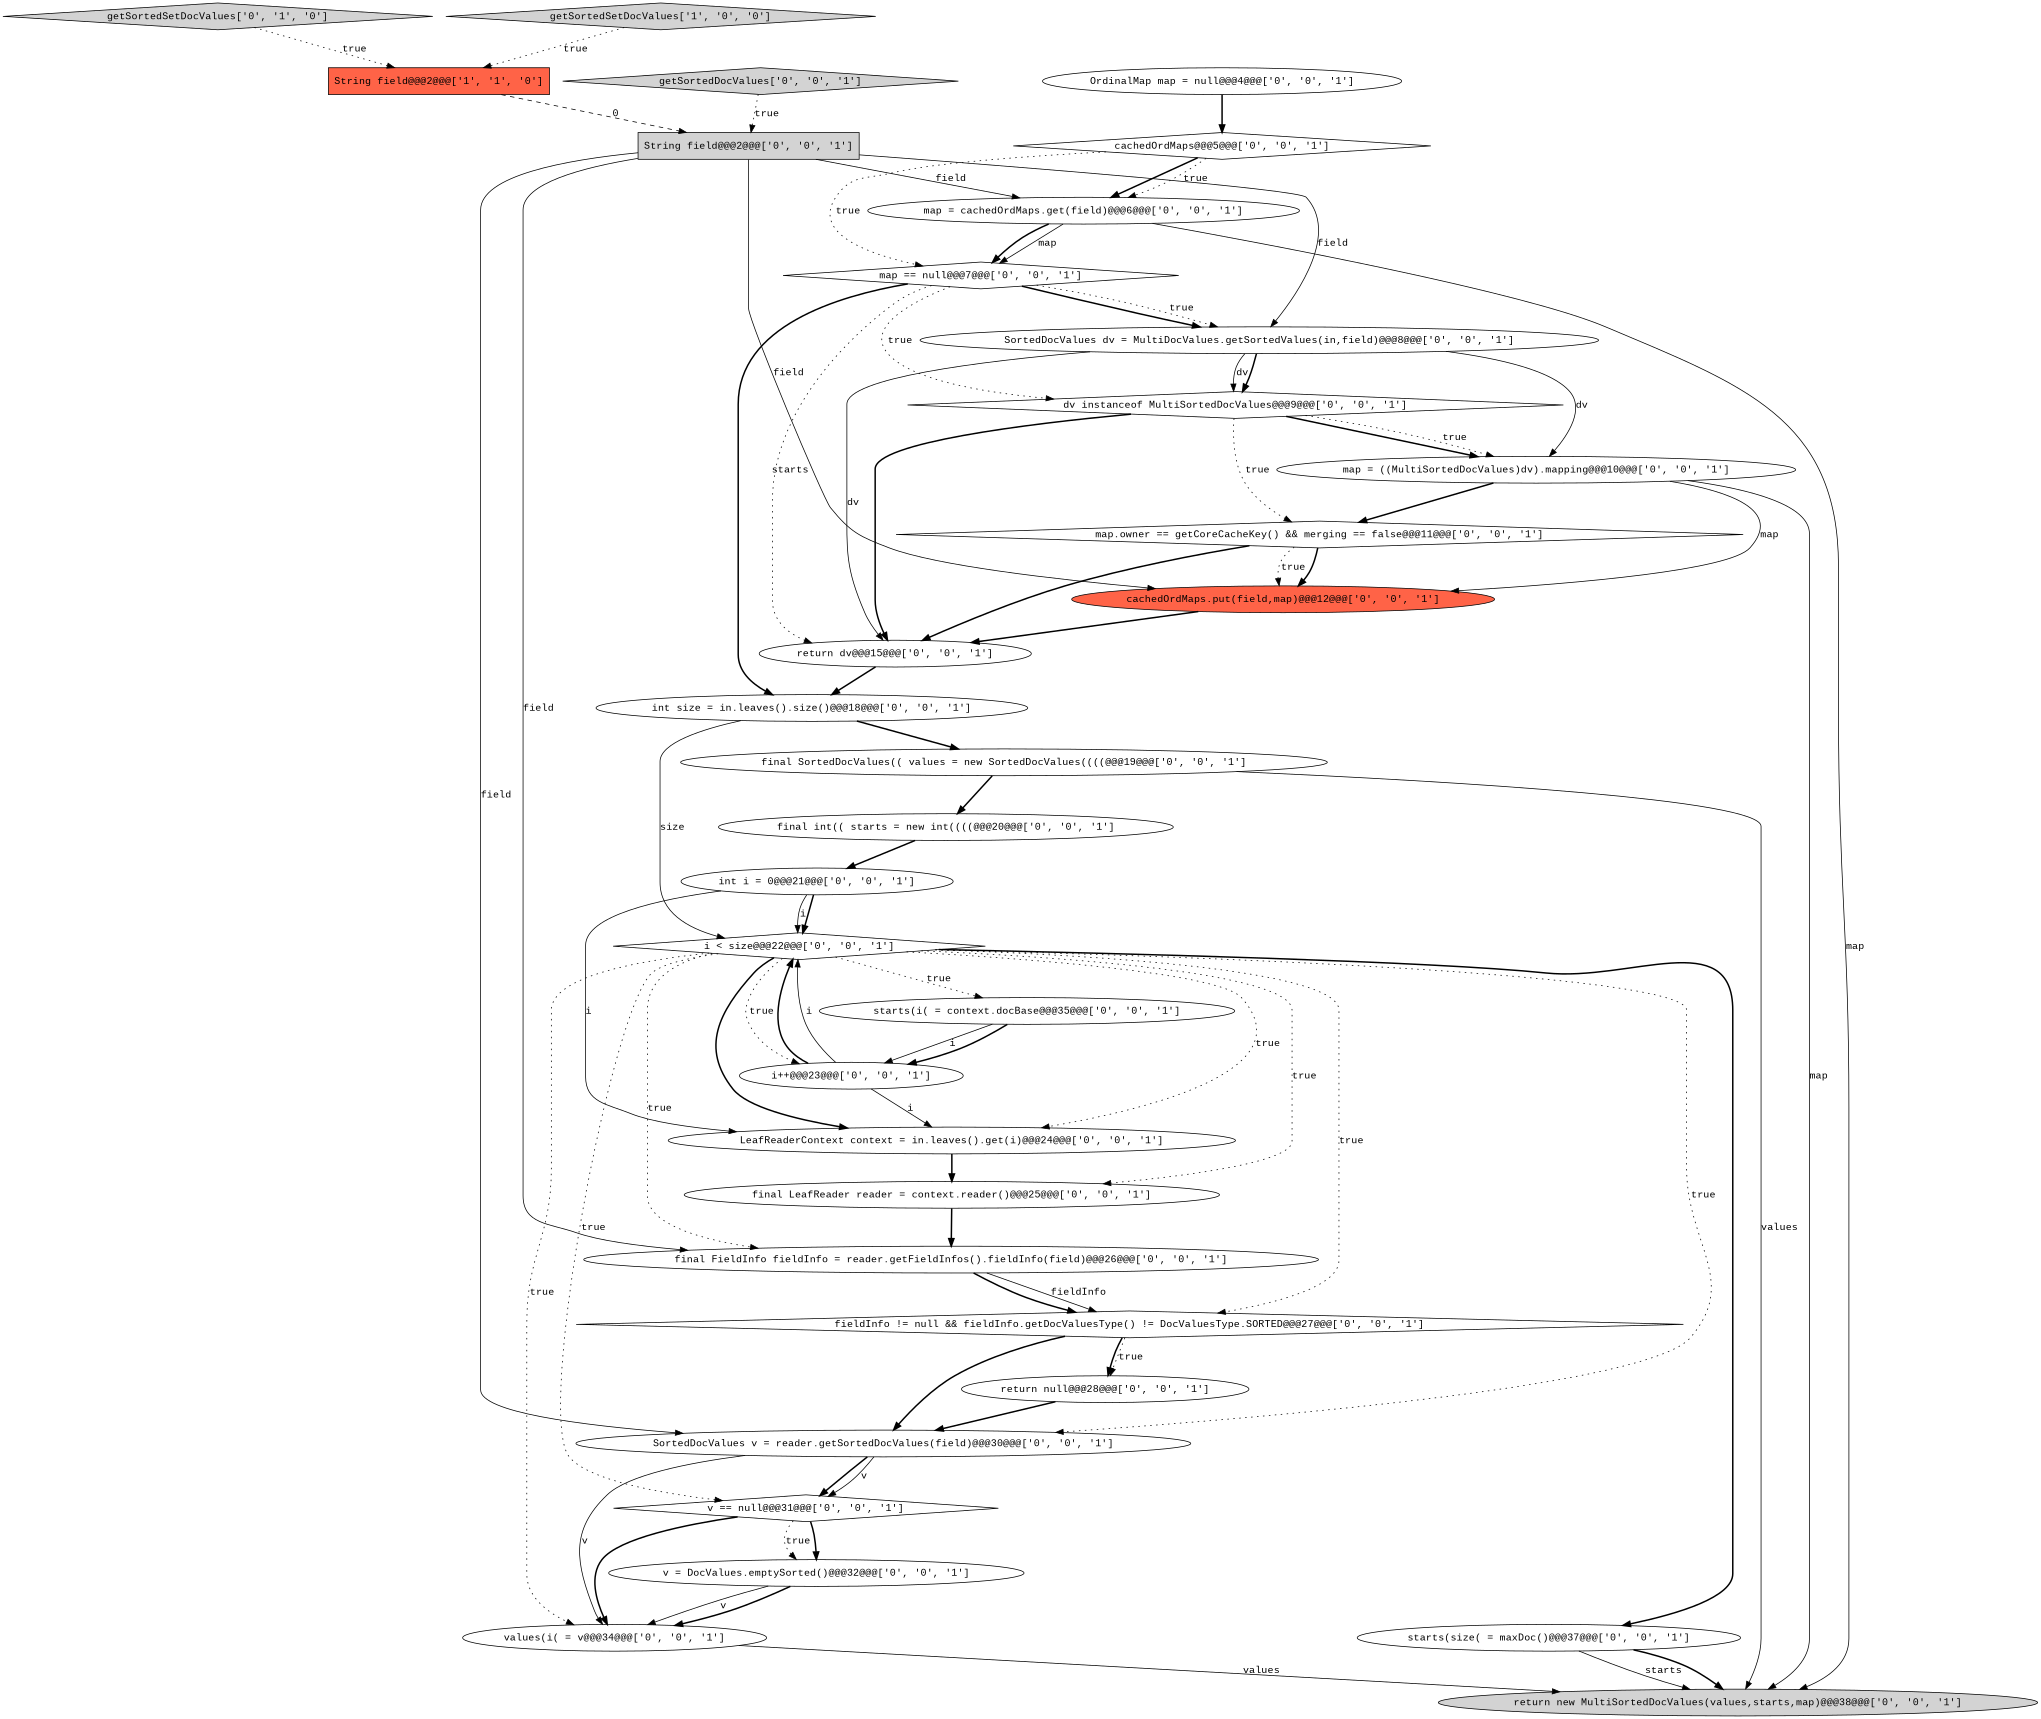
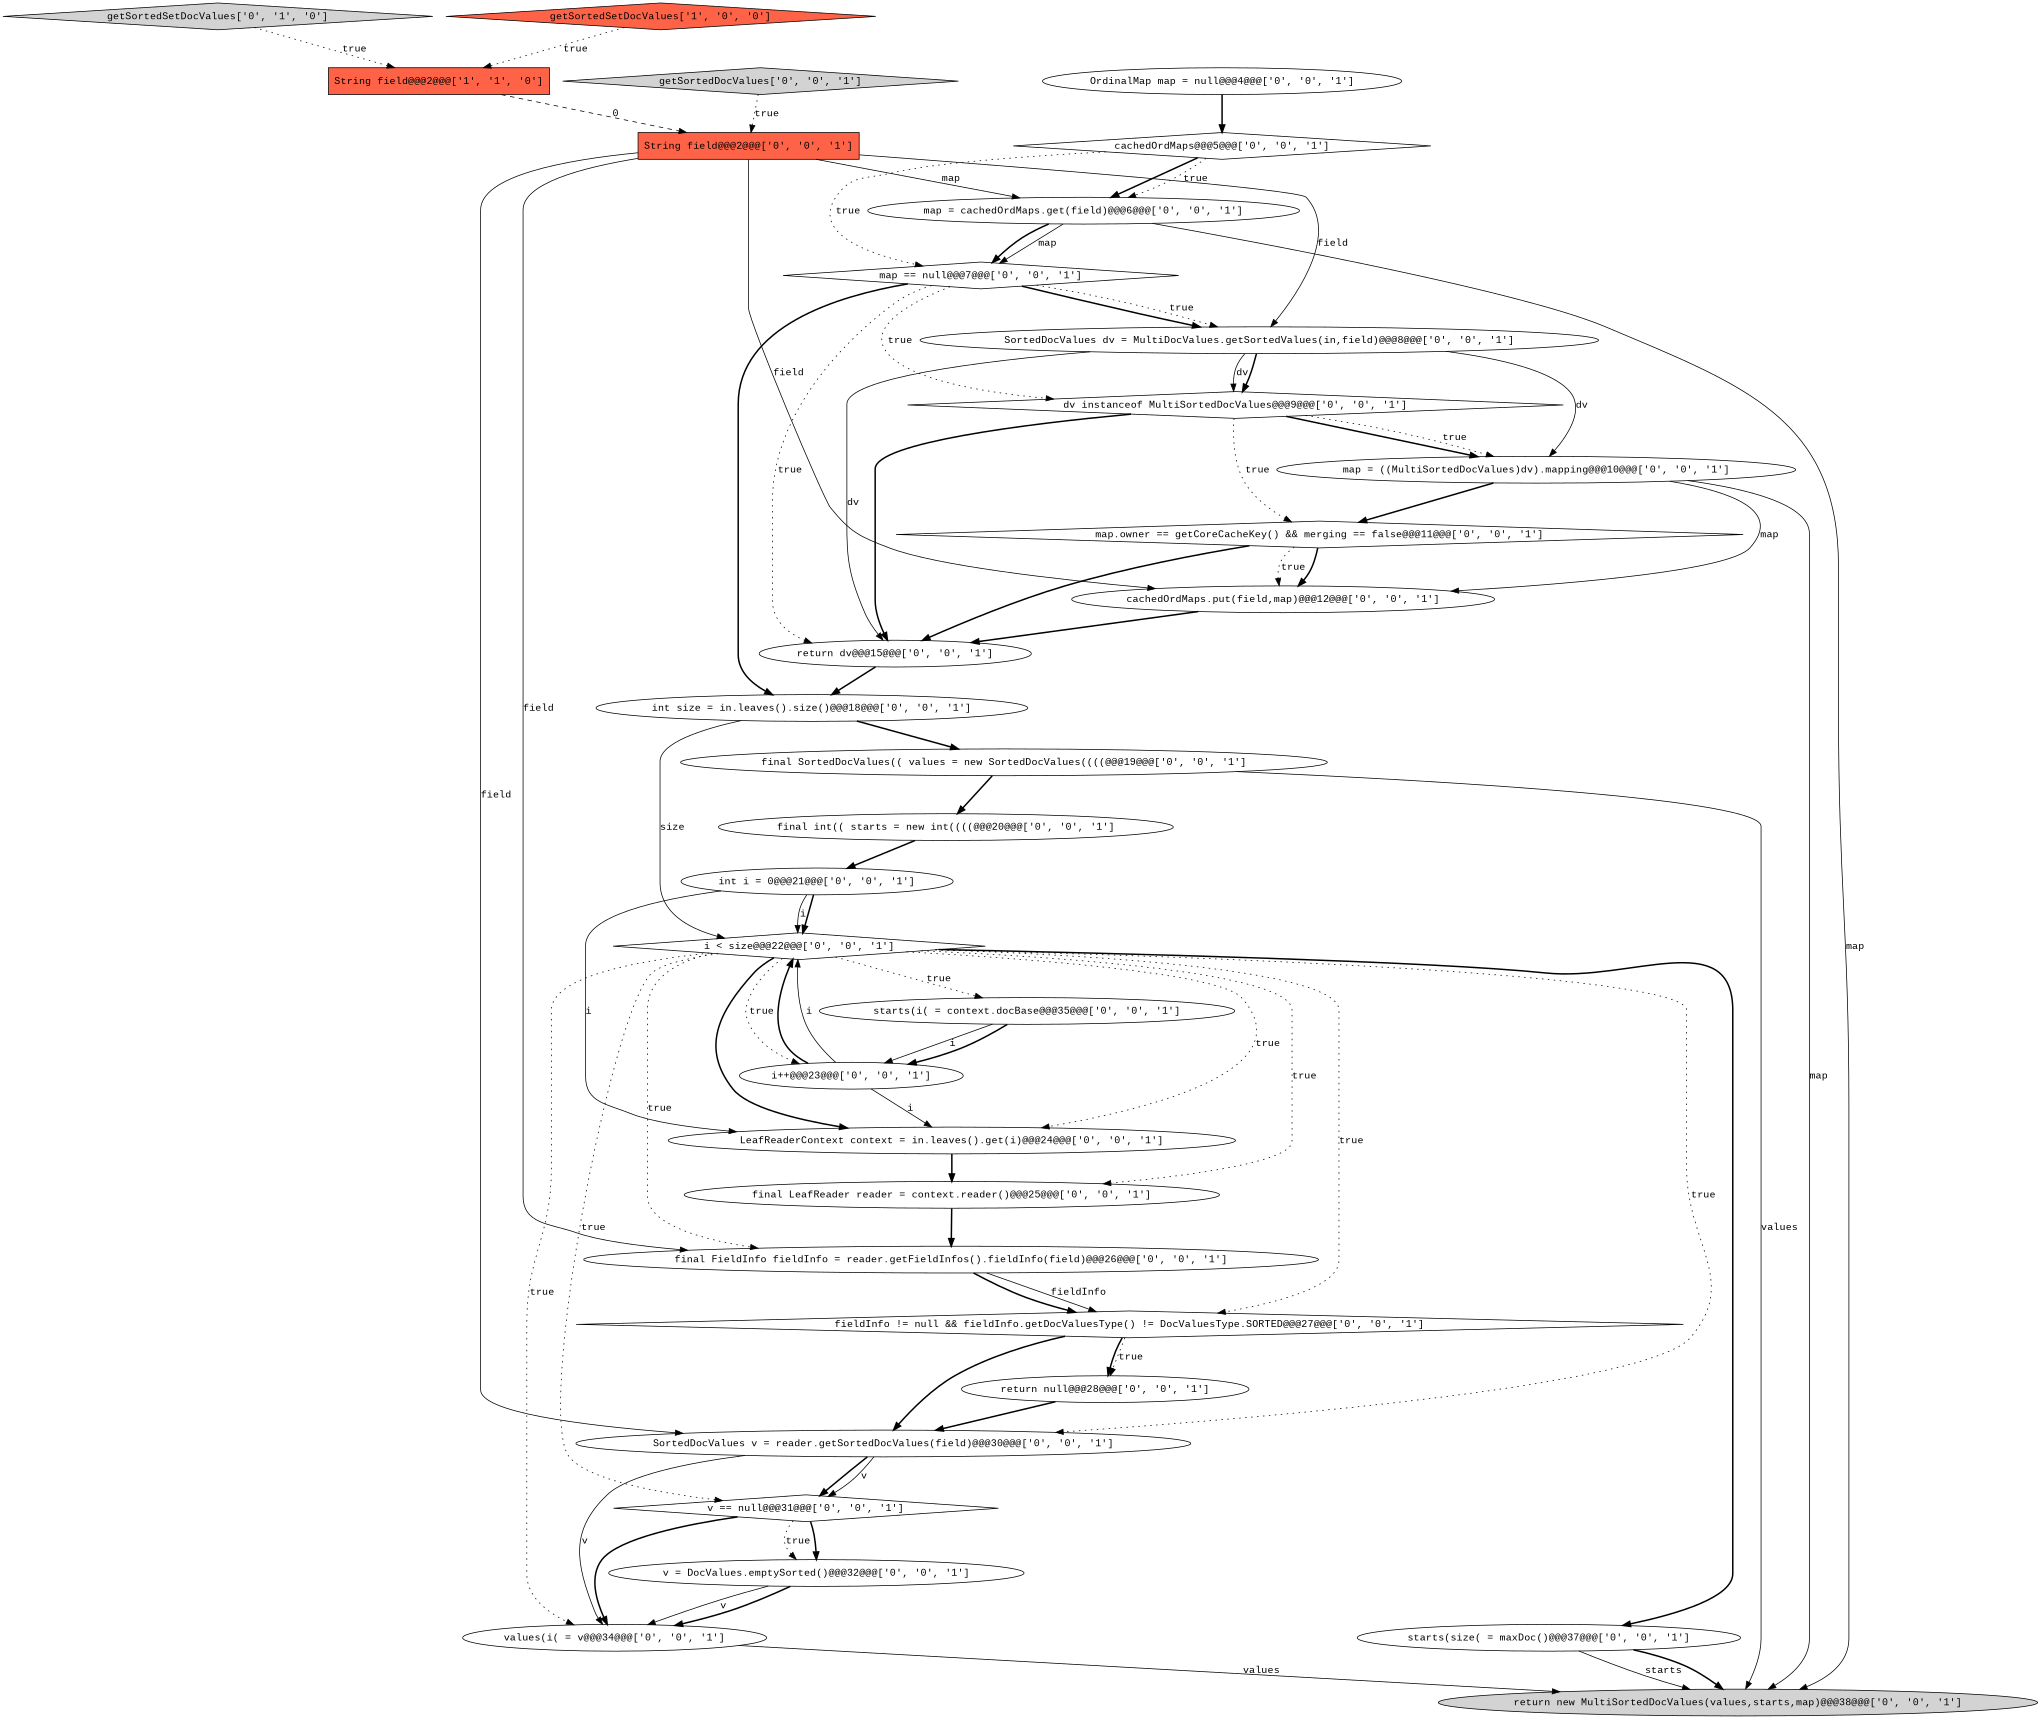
(661, 16) -> (661, 16)
(749, 146) -> (749, 146)
(951, 178) -> (951, 178)
(790, 470) -> (790, 470)
(1283, 599) -> (1283, 599)
